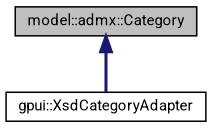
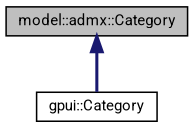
(106, 107) -> (97, 107)
